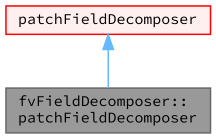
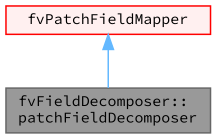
(108, 20) -> (108, 20)
